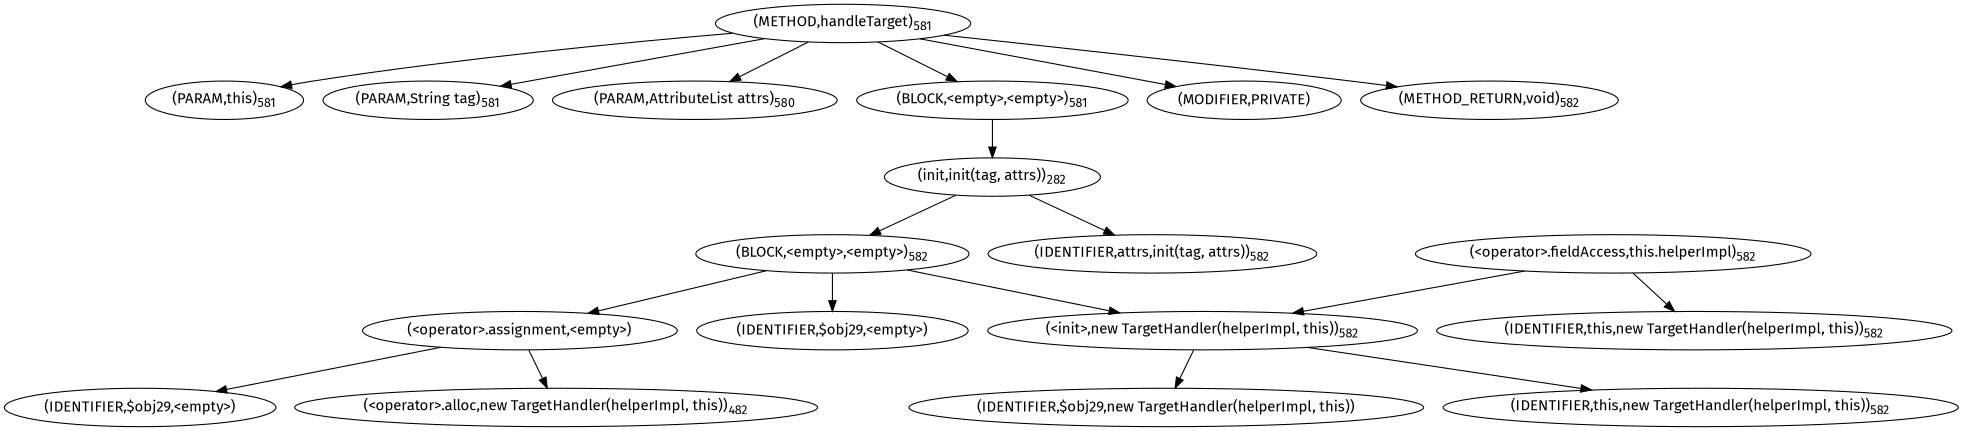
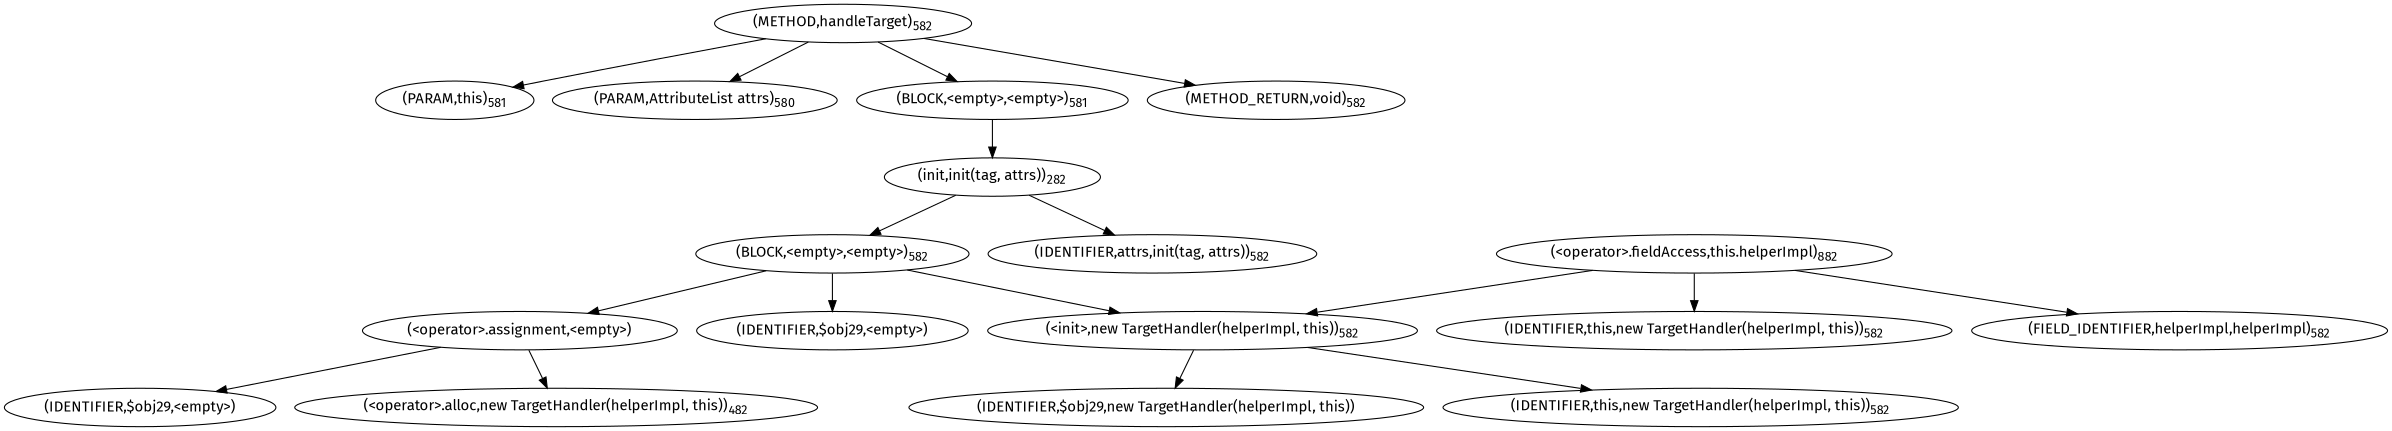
(923, 22) -> (923, 22)
(428, 100) -> none
(1244, 100) -> none
(1747, 252) -> (1828, 252)
none -> (2180, 331)
